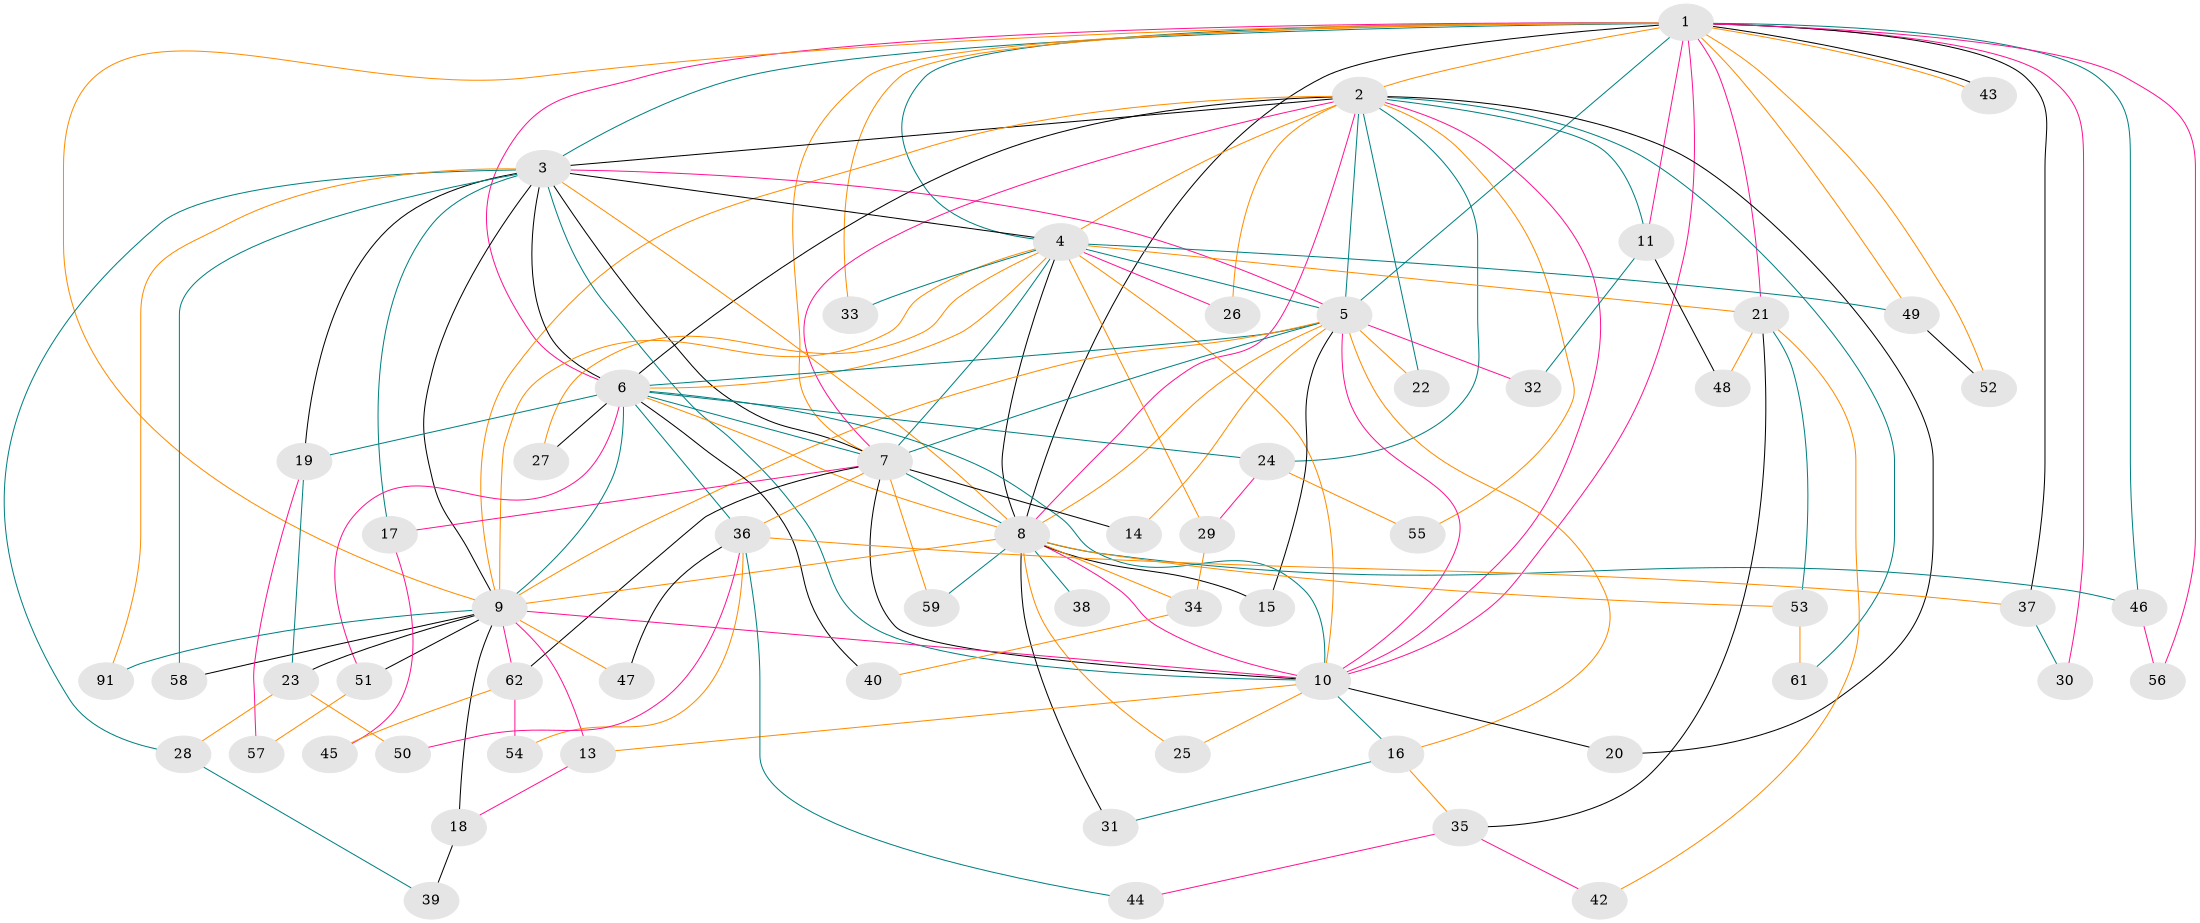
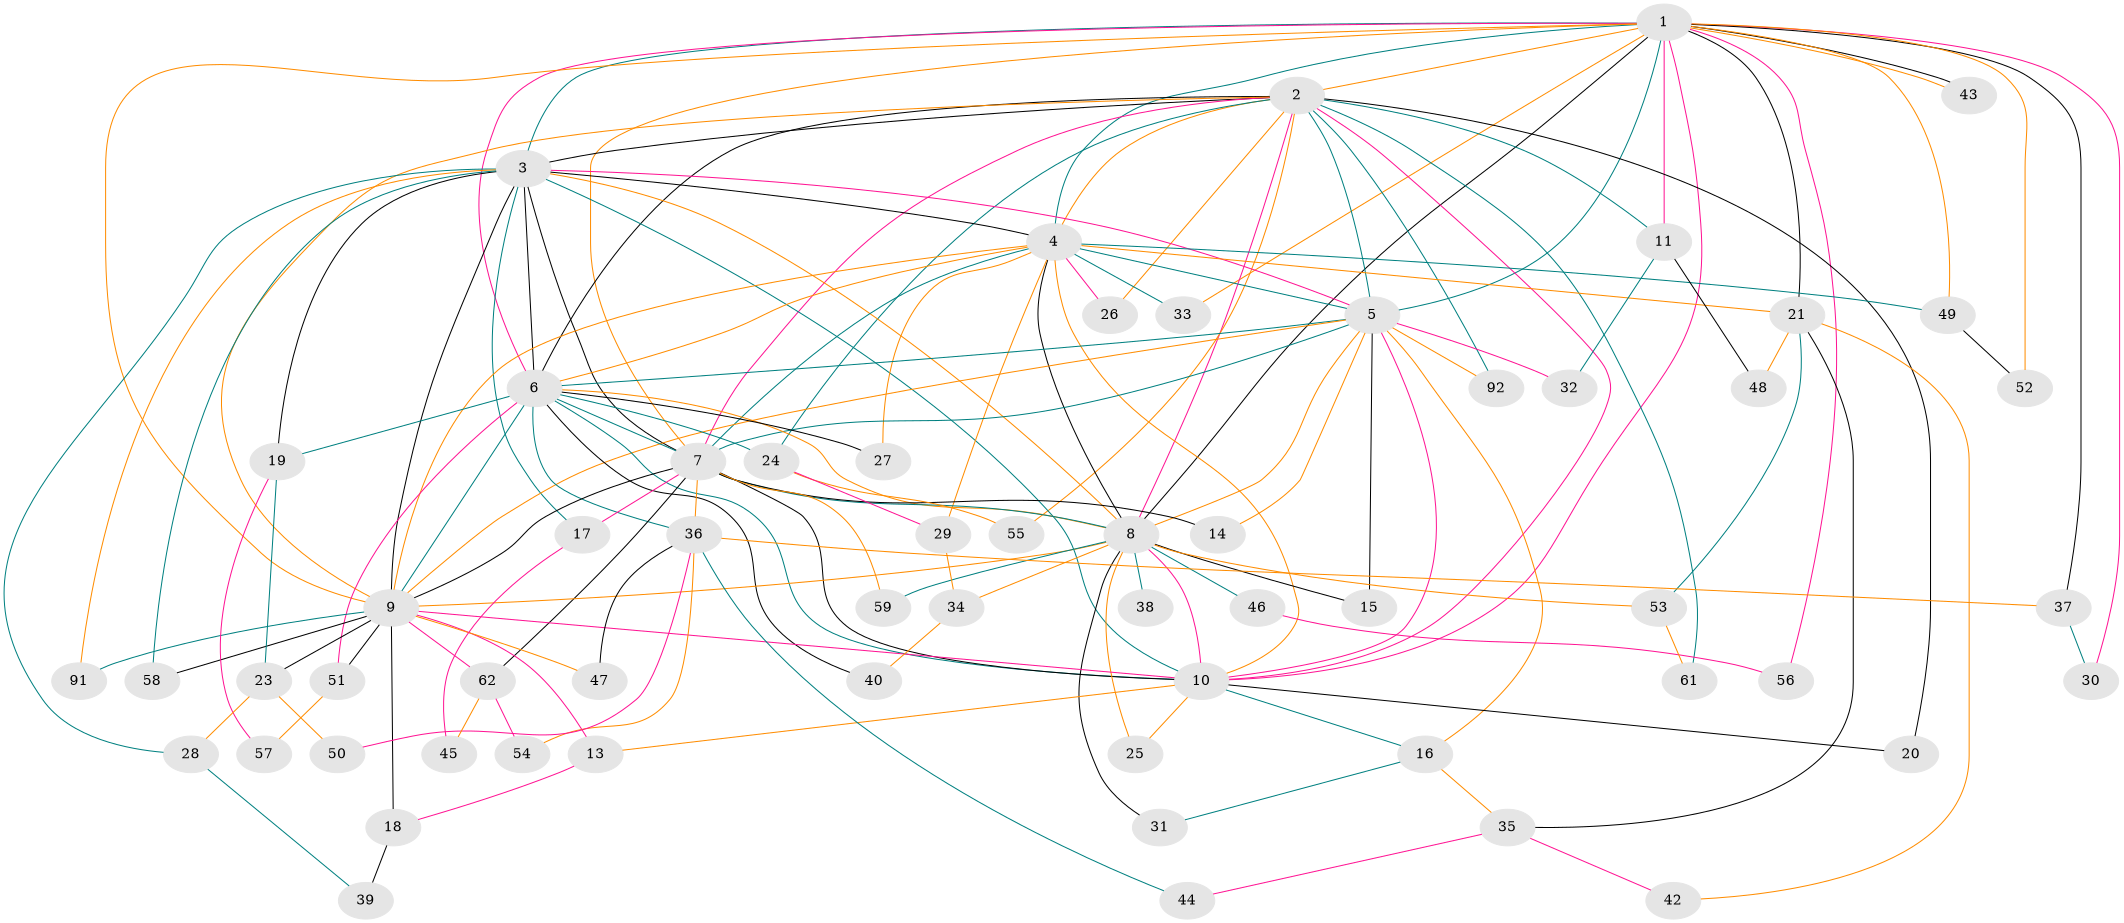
(2129, 133) -> none
(1744, 164) -> (1785, 143)
(1422, 388) -> (1496, 388)
none -> (538, 522)
